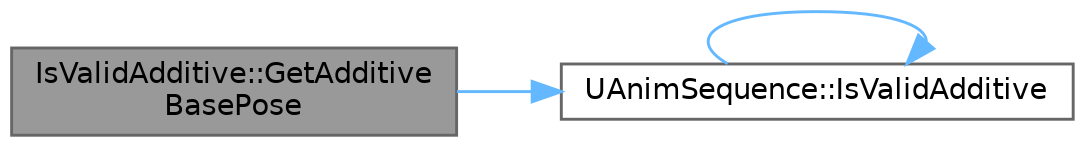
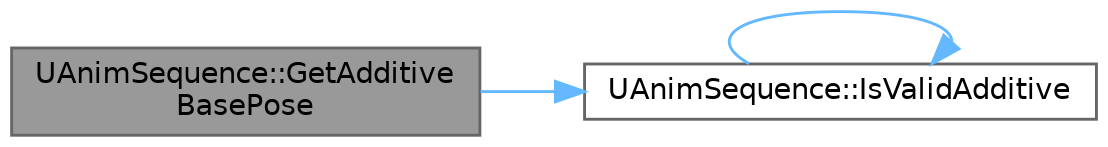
(234, 92) -> (246, 92)
